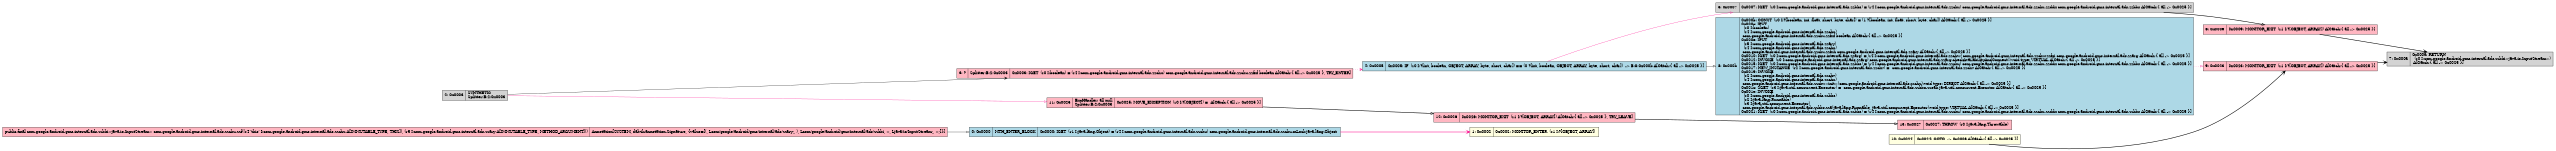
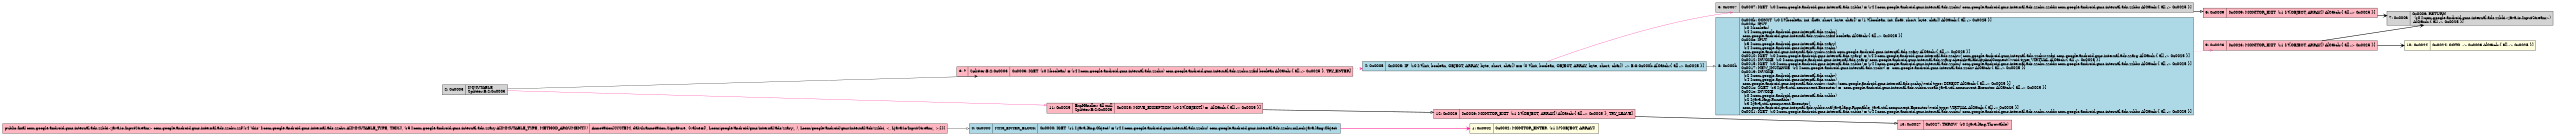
(479, 93) -> (480, 88)
(2146, 143) -> (2390, 45)
